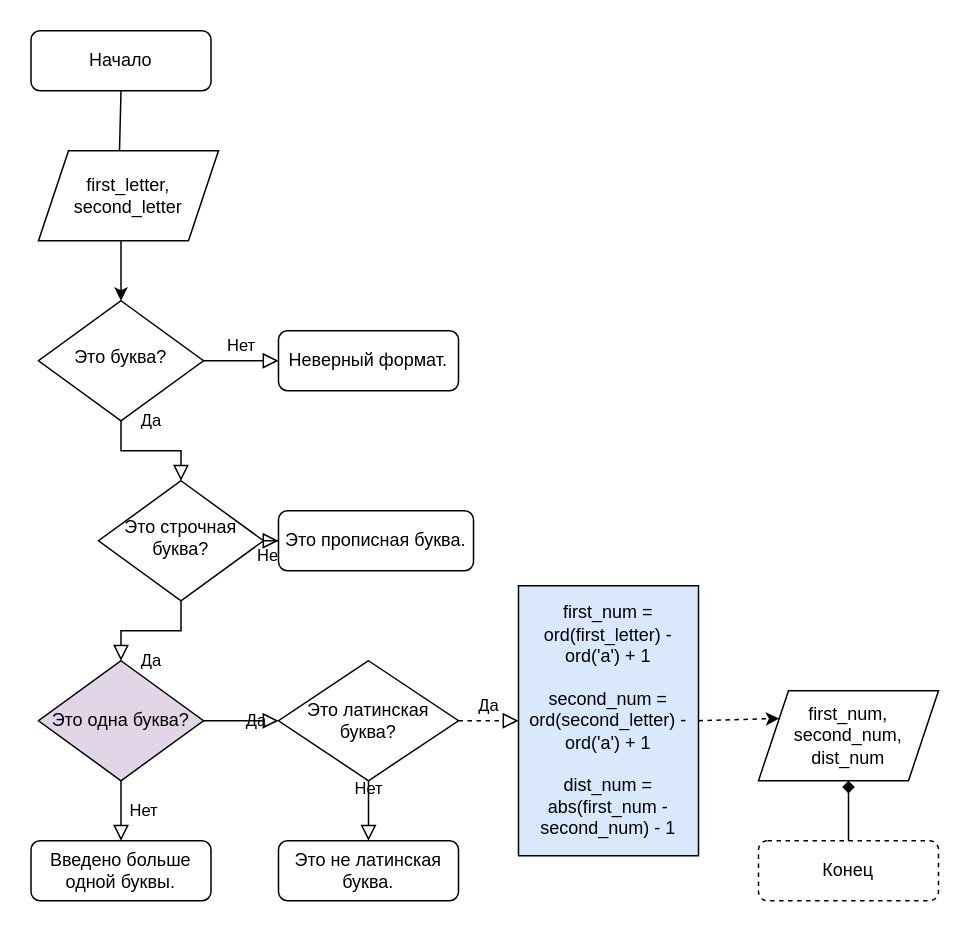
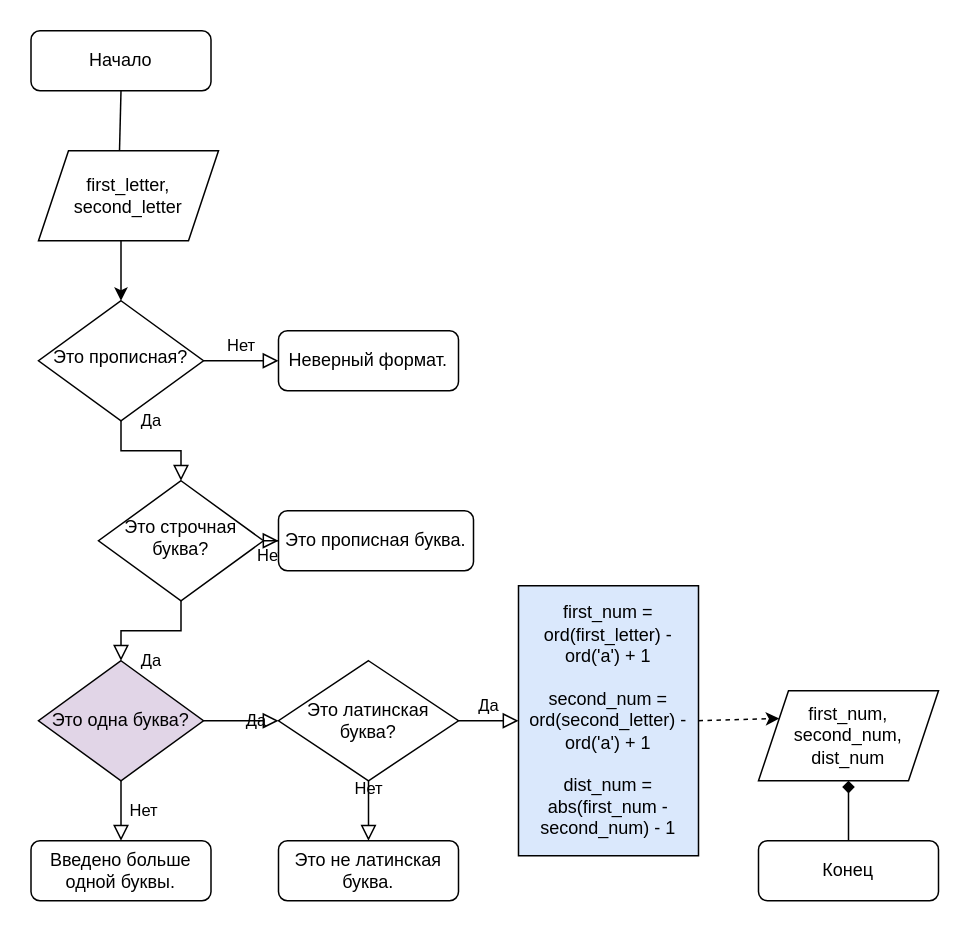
(121, 358) -> (121, 358)
(482, 721) -> (482, 721)
(848, 871) -> (848, 871)
